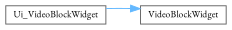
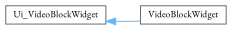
(118, 8) -> (128, 21)
